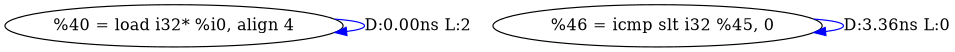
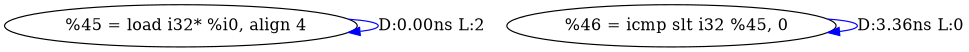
(174, 26) -> (181, 26)
